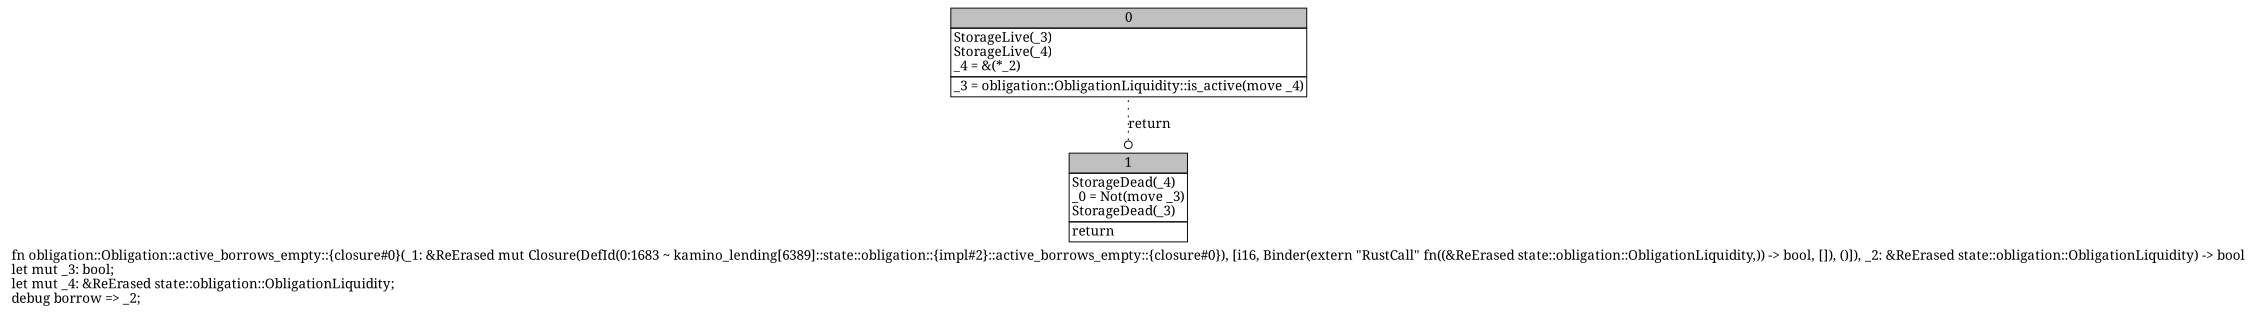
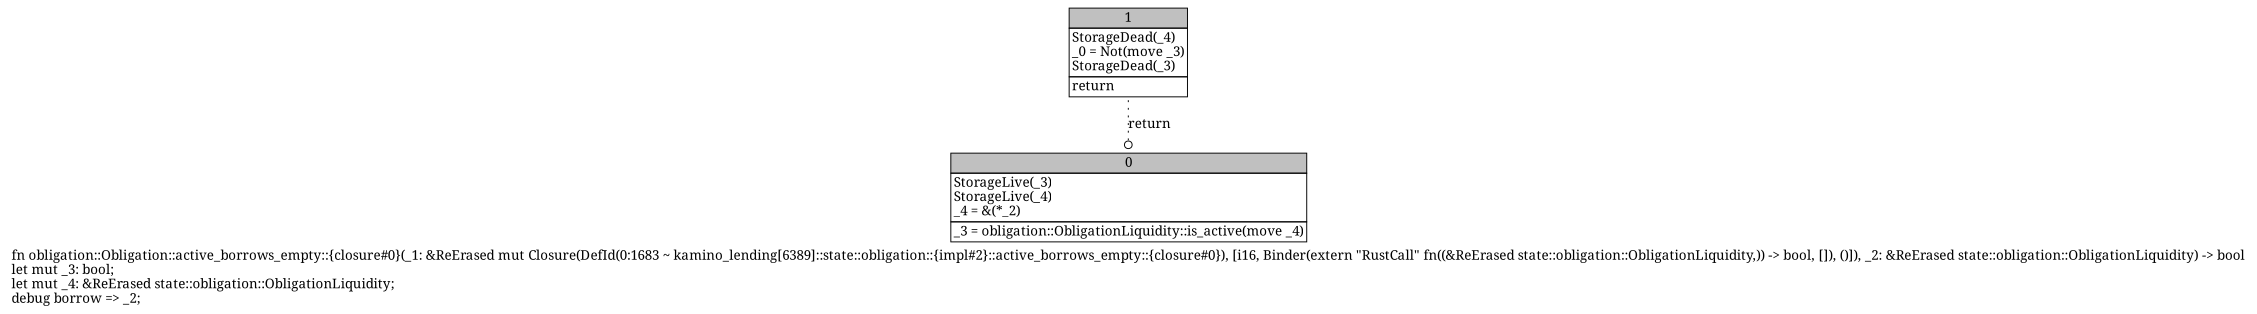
(1128, 121) -> (1128, 121)
